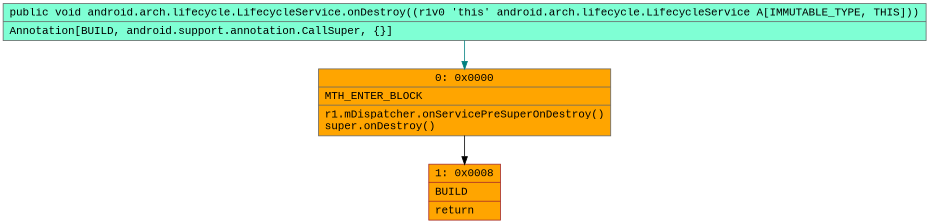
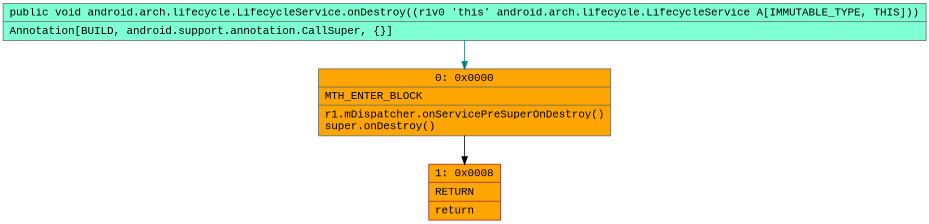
(452, 191) -> (455, 191)
